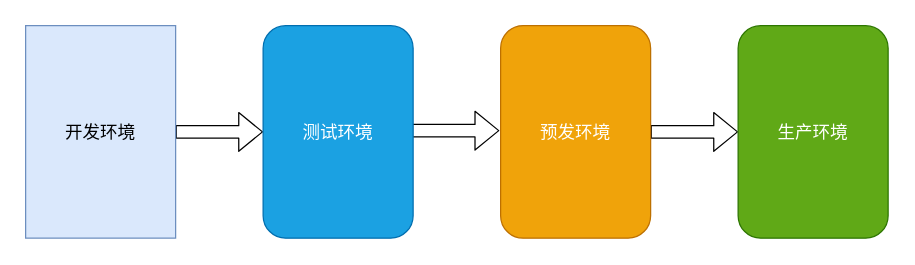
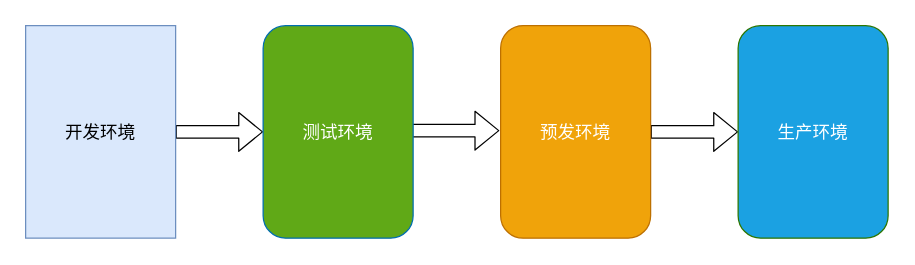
(338, 132) -> (338, 132)
(813, 132) -> (813, 132)
